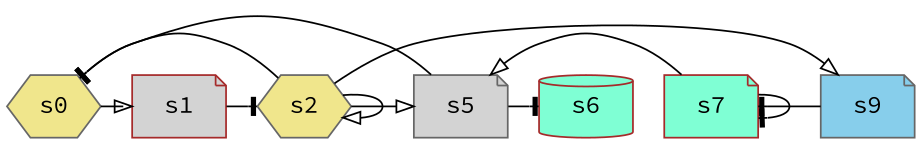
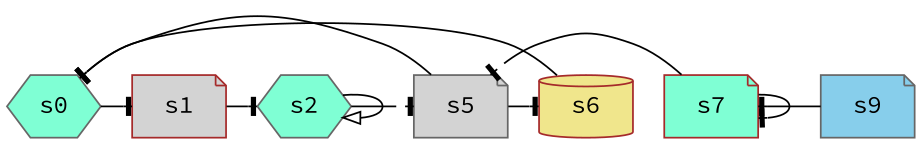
(552, 27) -> none
(200, 36) -> (359, 24)
(609, 37) -> (595, 34)
(54, 106) -> (54, 106)
(112, 106) -> (112, 106)
(304, 106) -> (304, 106)
(366, 106) -> (366, 106)
(586, 106) -> (586, 106)
